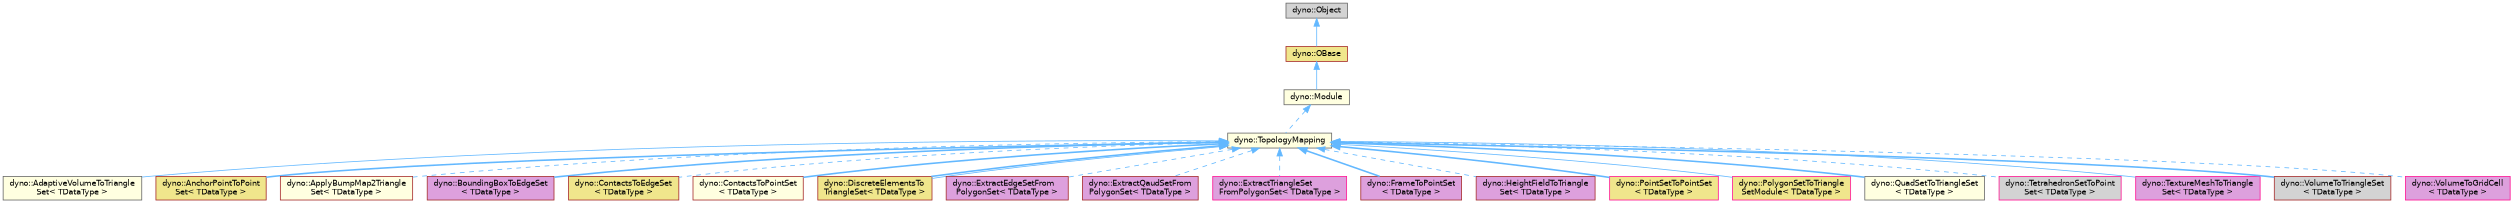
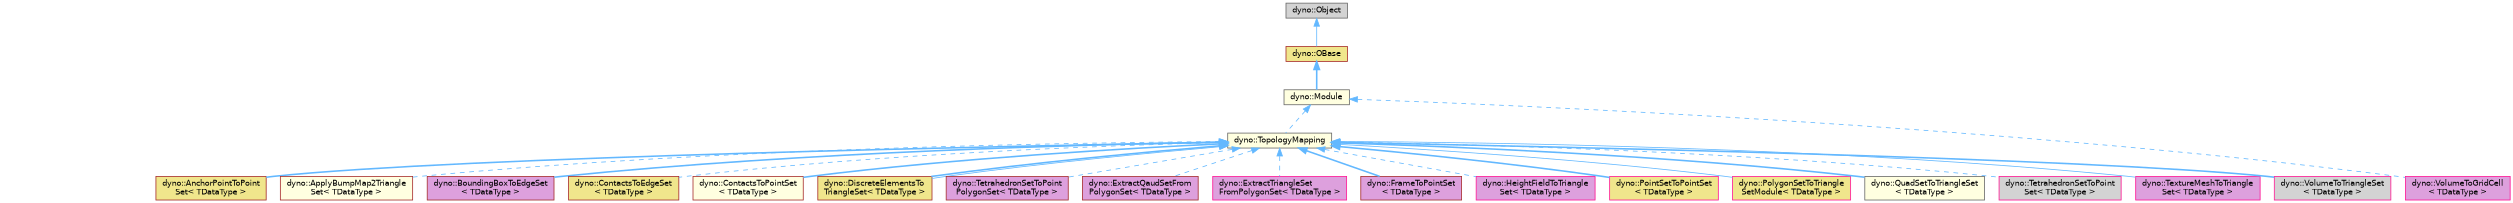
(1317, 80) -> (1317, 80)
(1979, 155) -> (1882, 127)
(72, 188) -> none
(1007, 188) -> (1007, 188)
(1536, 188) -> (1536, 188)
(2333, 188) -> (2333, 188)
